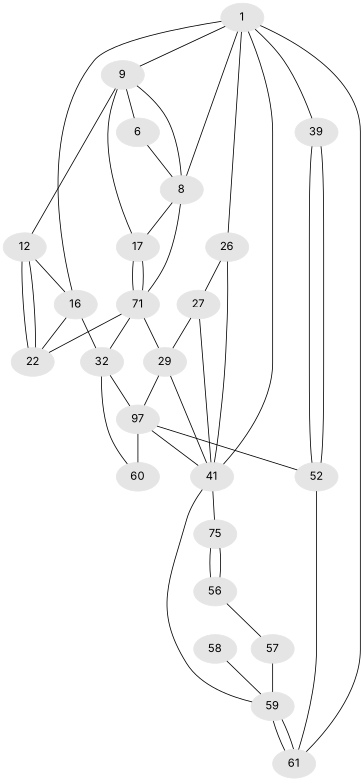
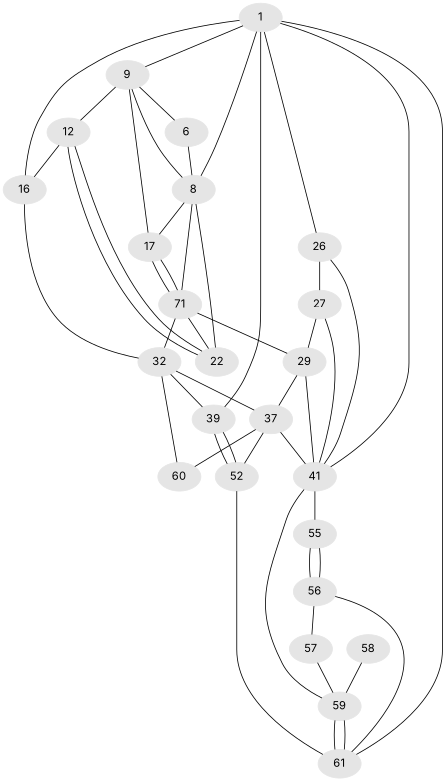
(54, 333) -> (207, 276)
none -> (187, 391)
(138, 419) -> (271, 419)
(215, 534) -> (315, 534)
none -> (404, 664)
